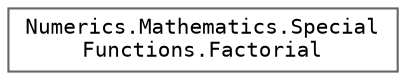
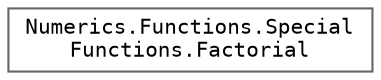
(203, 40) -> (190, 40)
